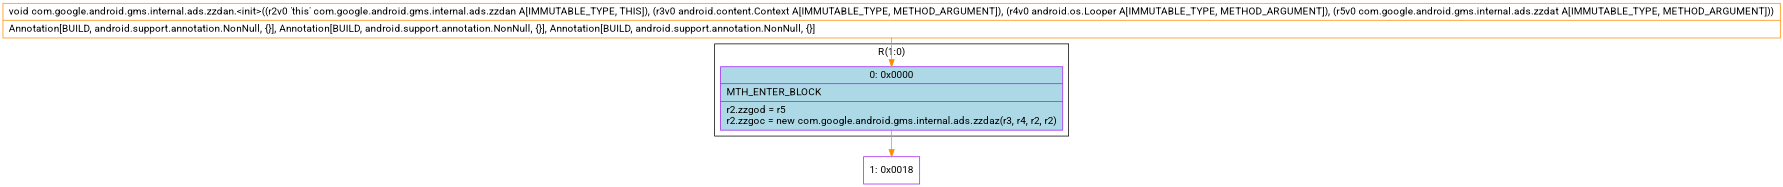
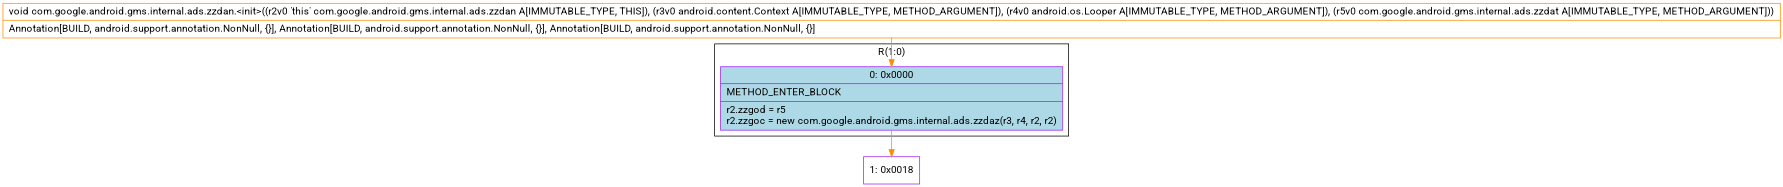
(774, 92) -> (784, 92)
